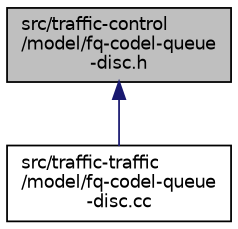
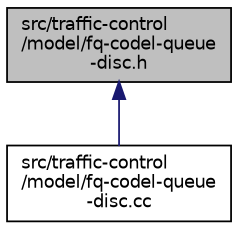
(119, 183) -> (119, 183)
